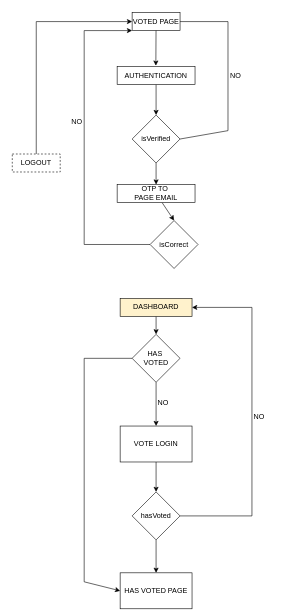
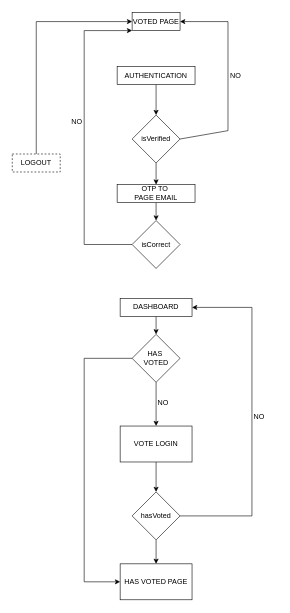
(183, 21) -> (185, 21)
(156, 60) -> none
(174, 245) -> (156, 245)
(156, 308) -> (156, 308)
(156, 591) -> (156, 582)
